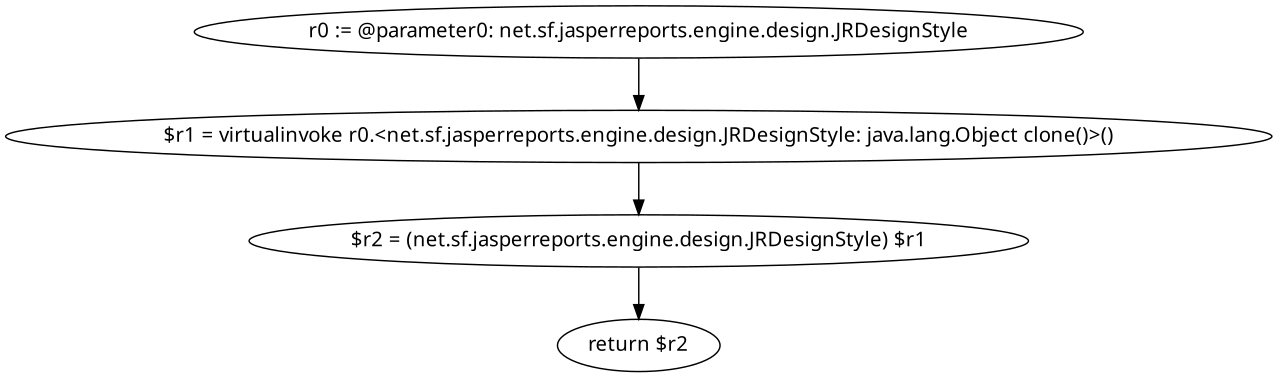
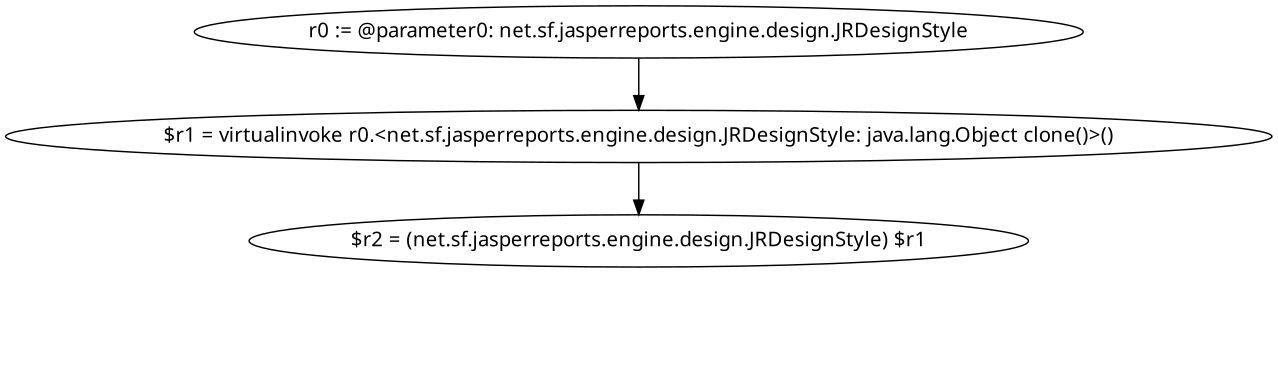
(639, 345) -> none
